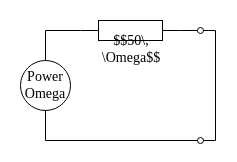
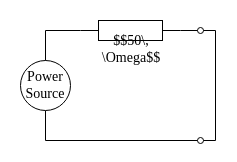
(46, 86) -> (46, 86)
